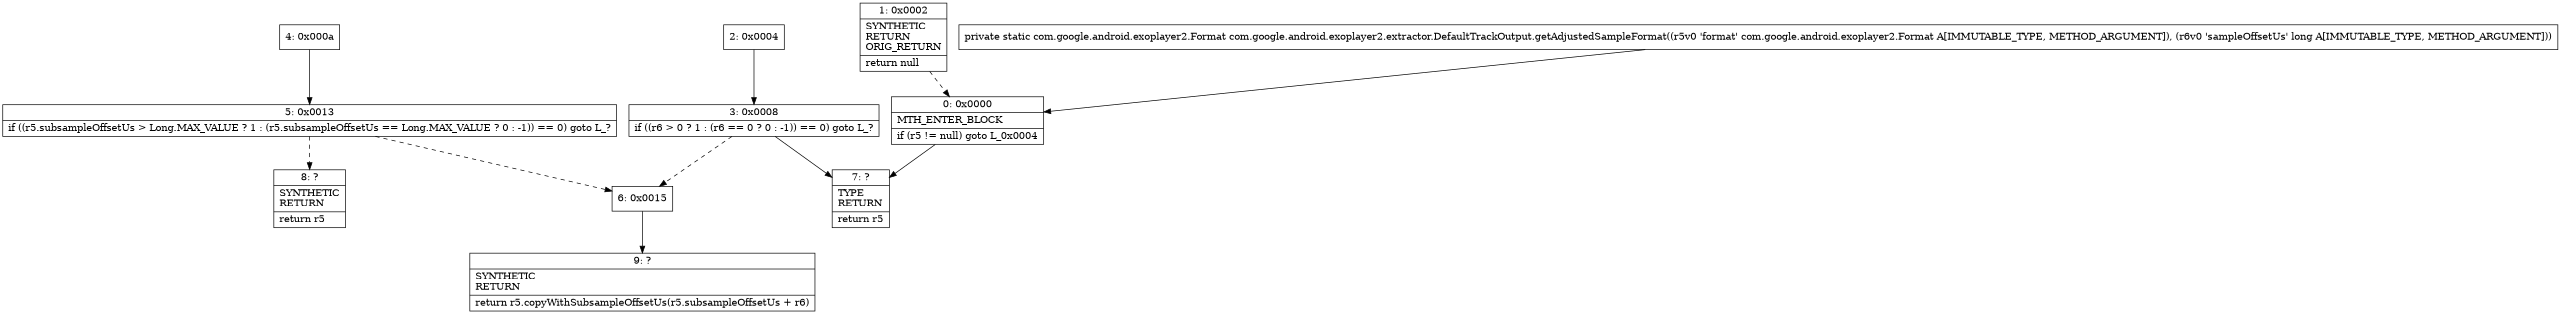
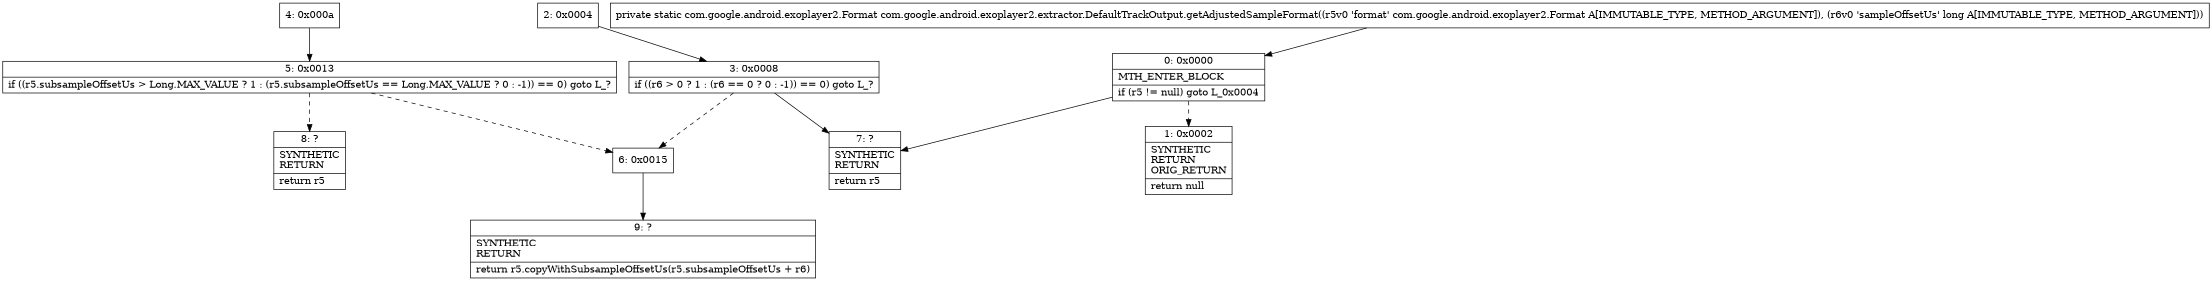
(937, 81) -> (1189, 110)
(851, 193) -> (865, 155)
